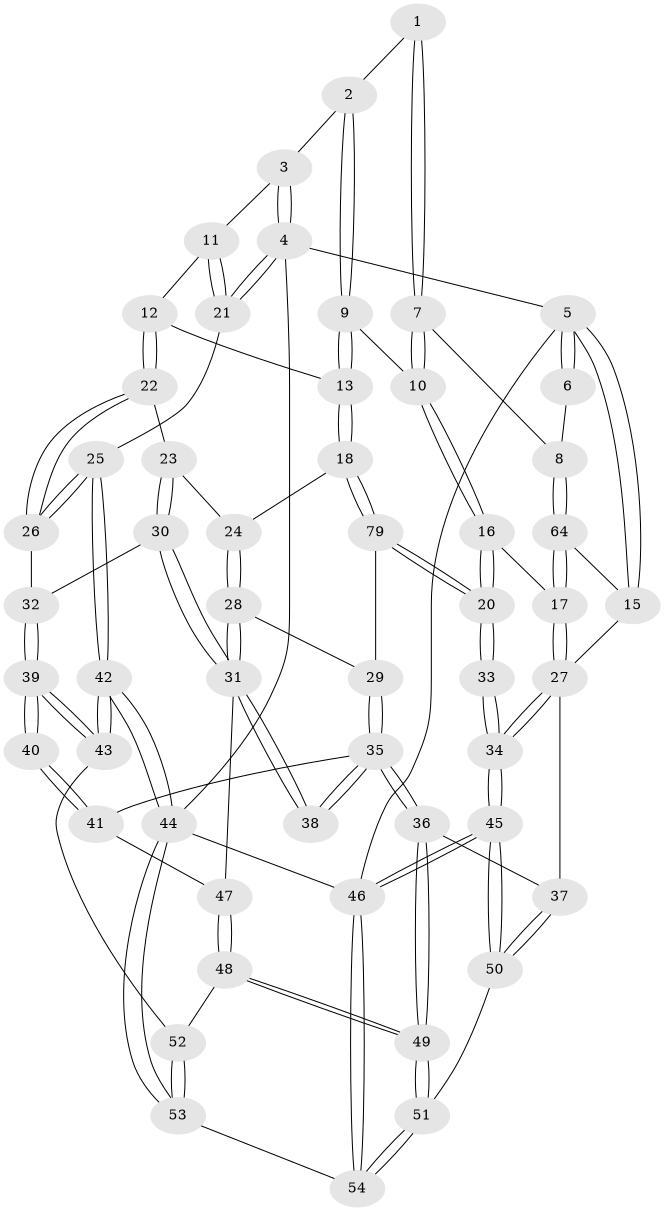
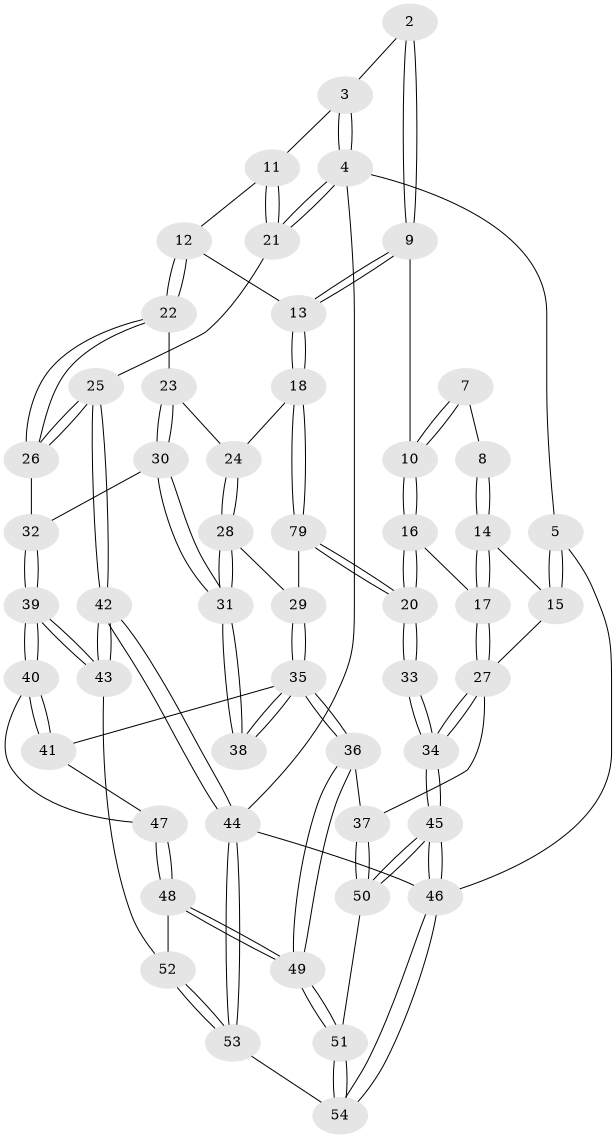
(418, 22) -> none
(568, 387) -> none
(560, 533) -> (483, 533)
(229, 788) -> (32, 790)
